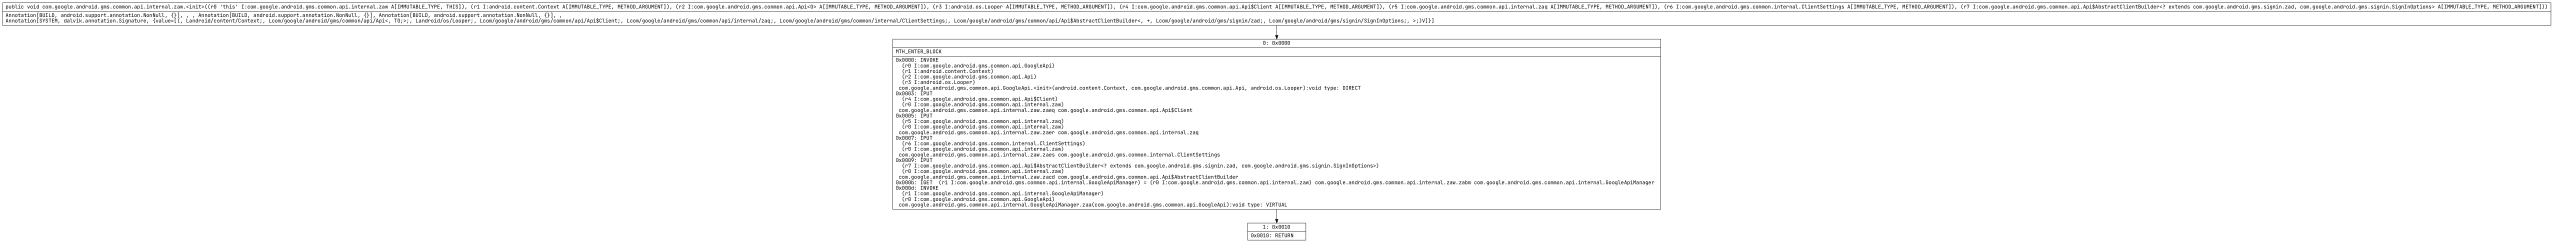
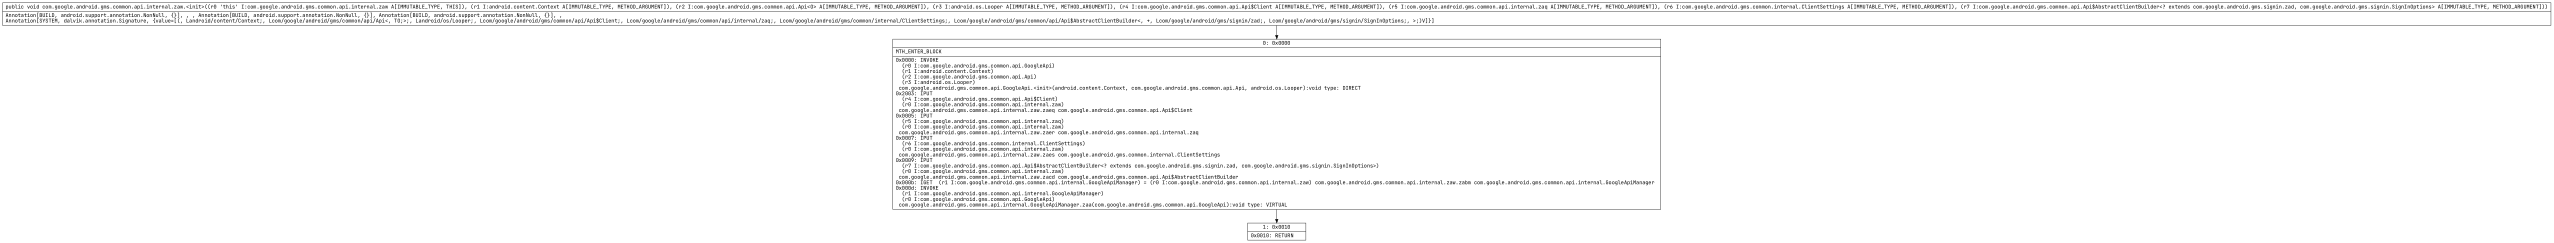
(917, 94) -> (917, 94)
